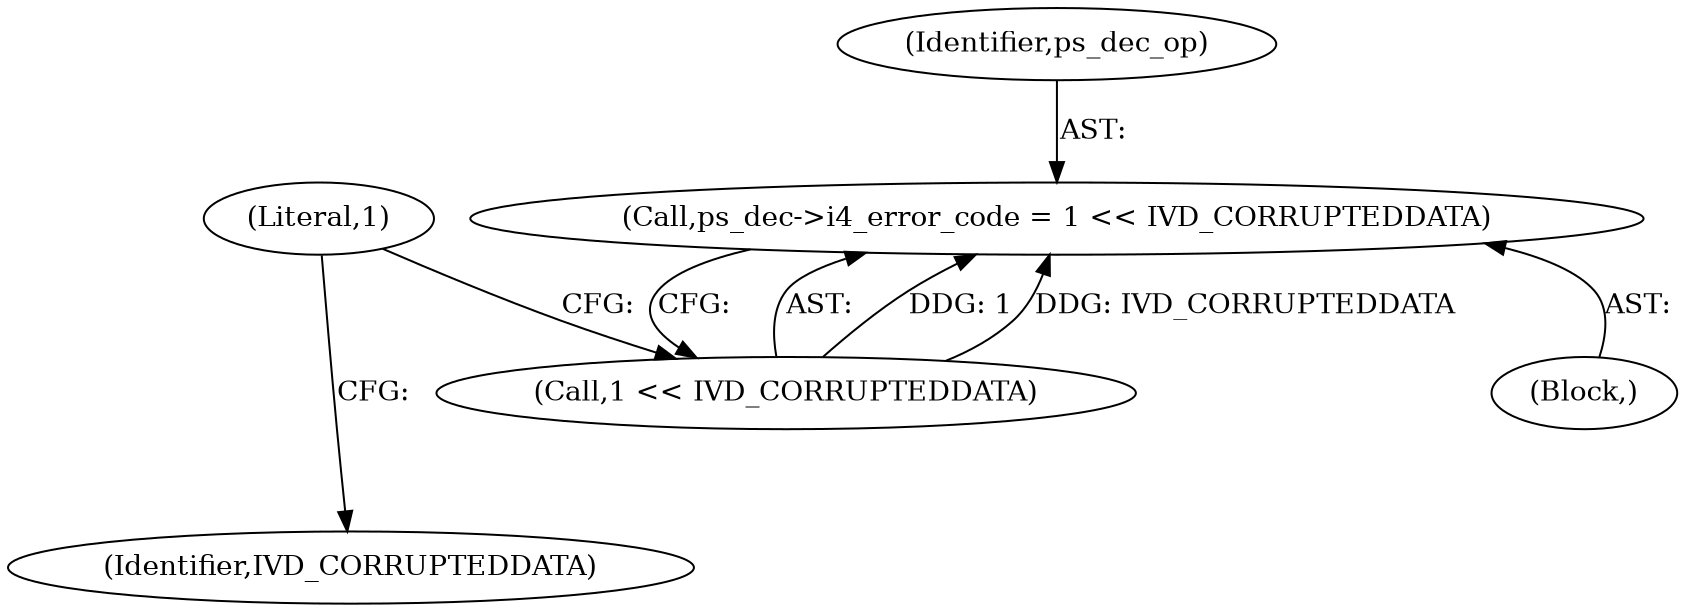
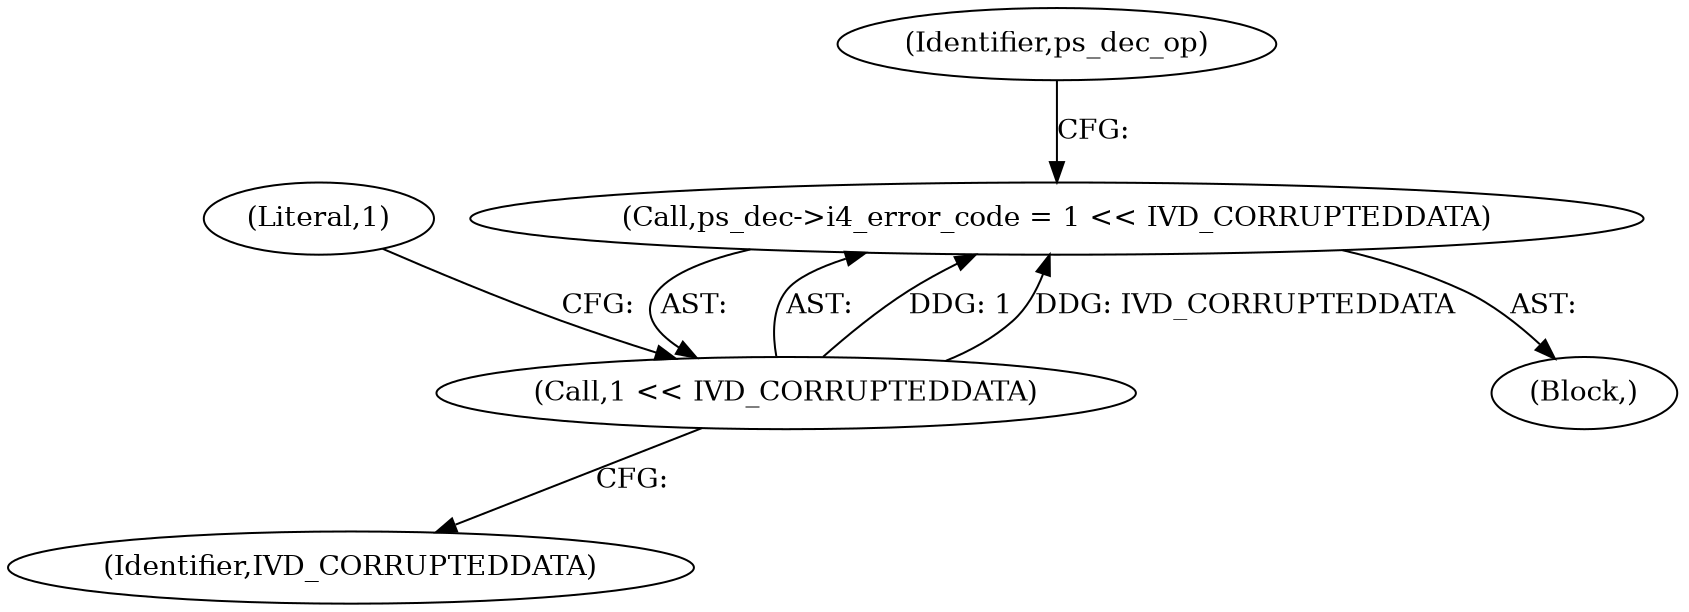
(1098, 131) -> (1098, 131)
(1583, 281) -> (1448, 284)
(699, 306) -> (699, 306)
(333, 383) -> (579, 476)
